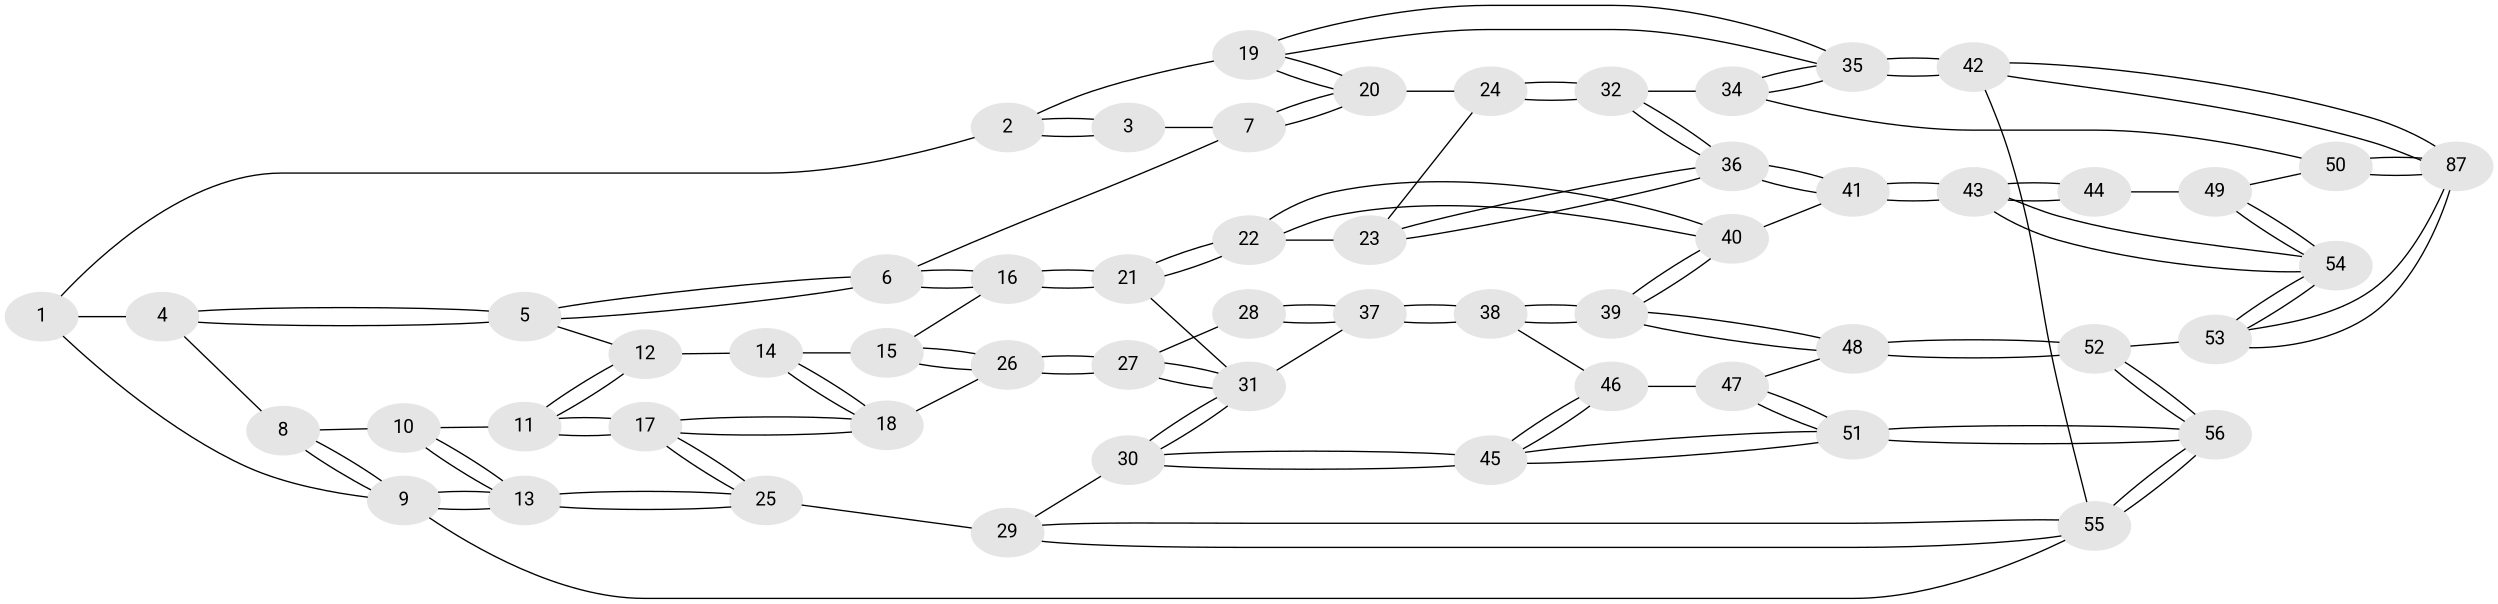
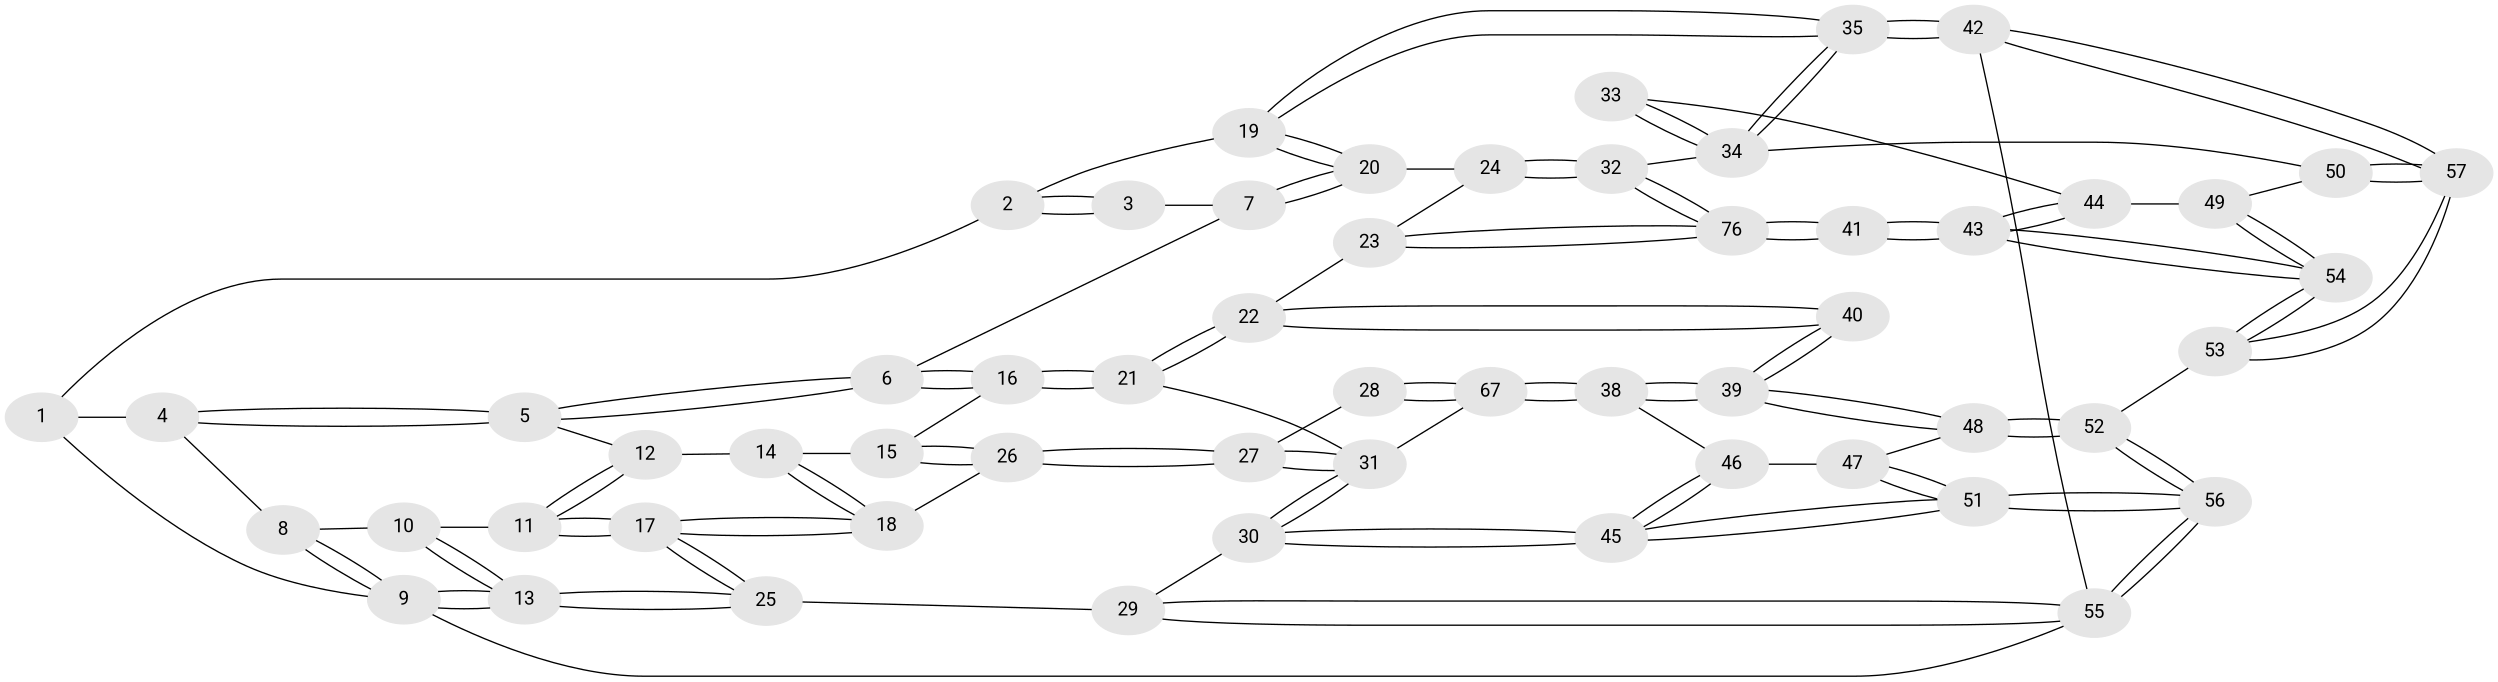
none -> (1611, 97)
(1732, 166) -> (1732, 231)
(2457, 166) -> (2457, 173)
(1793, 215) -> none
(1370, 314) -> (1491, 392)
